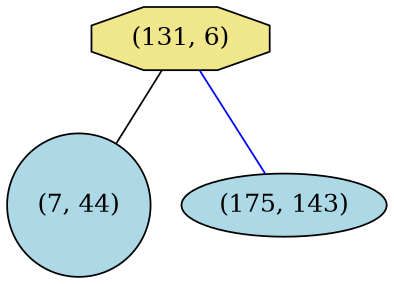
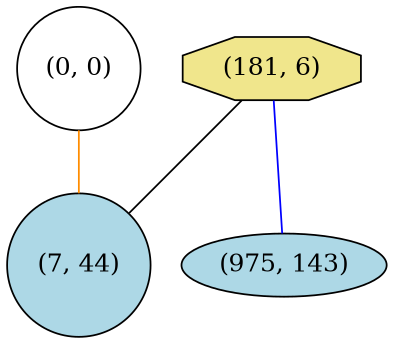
(181, 39) -> (272, 69)
none -> (79, 69)
(284, 205) -> (284, 265)
